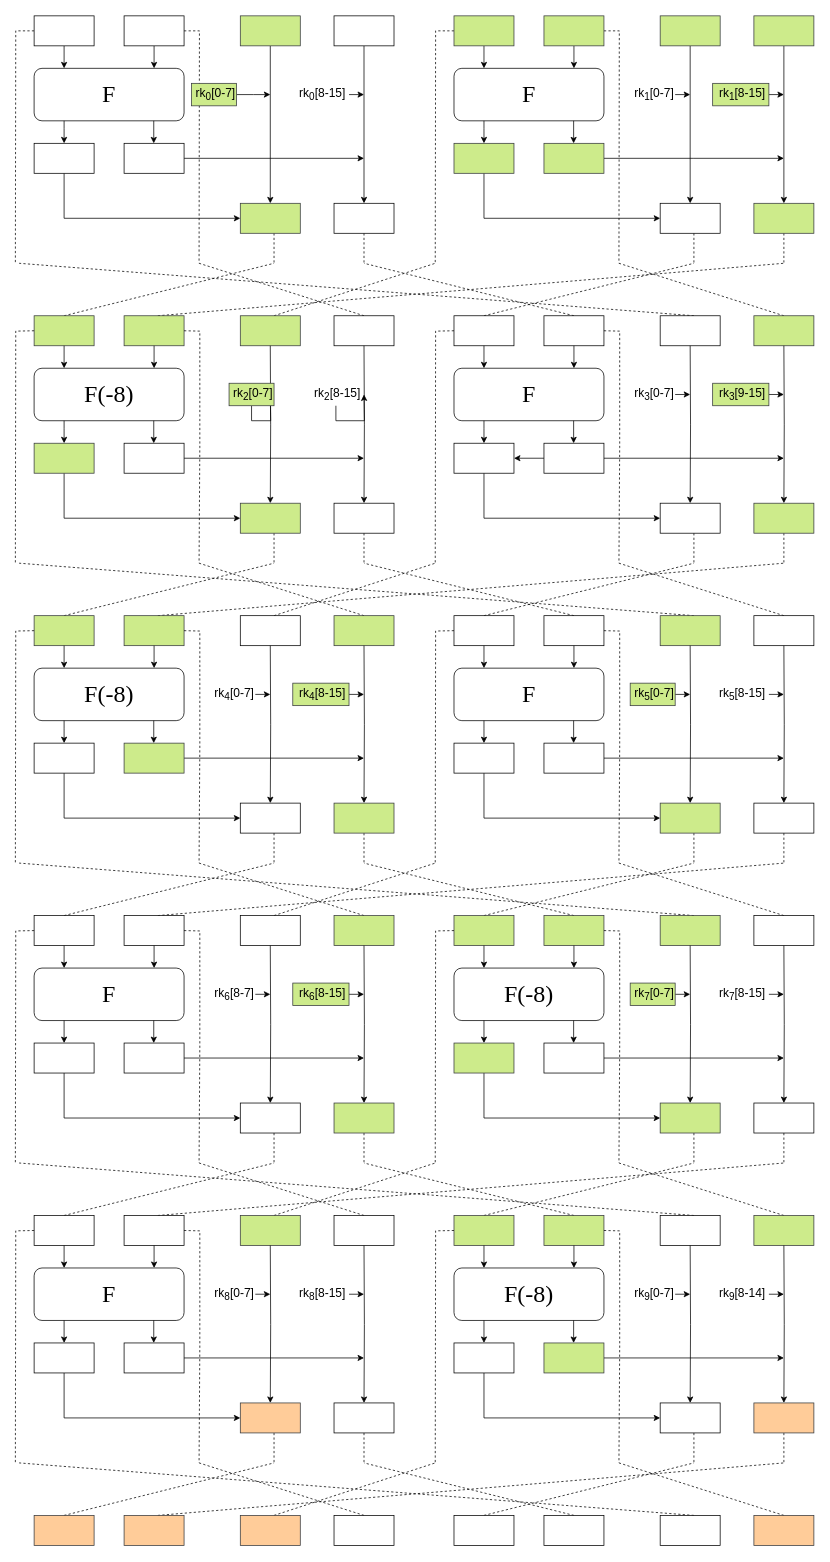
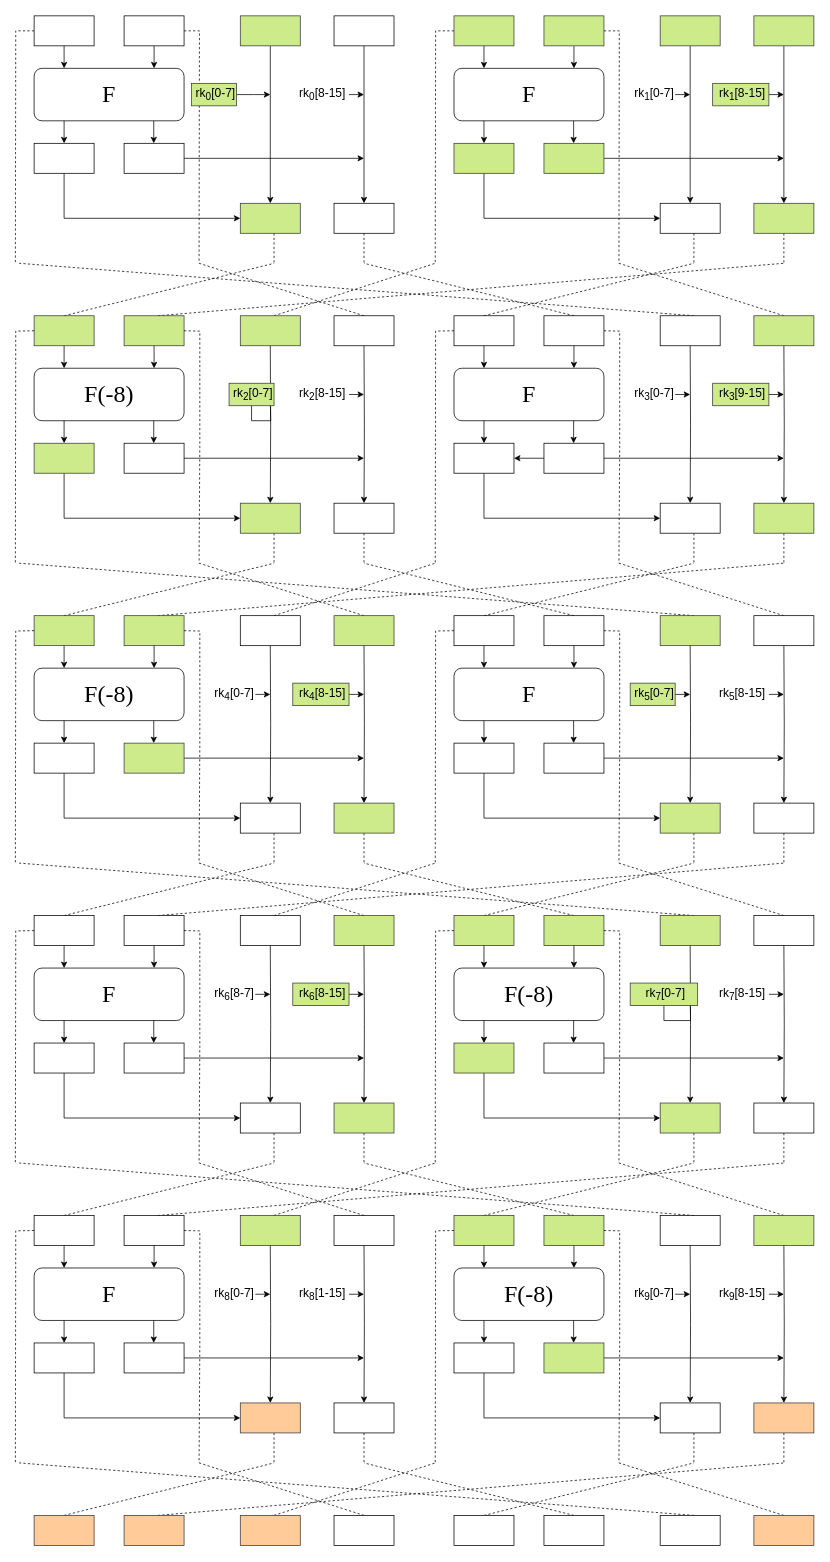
(336, 394) -> (321, 394)
(653, 994) -> (664, 994)
(321, 1294) -> (321, 1294)
(741, 1294) -> (741, 1294)
